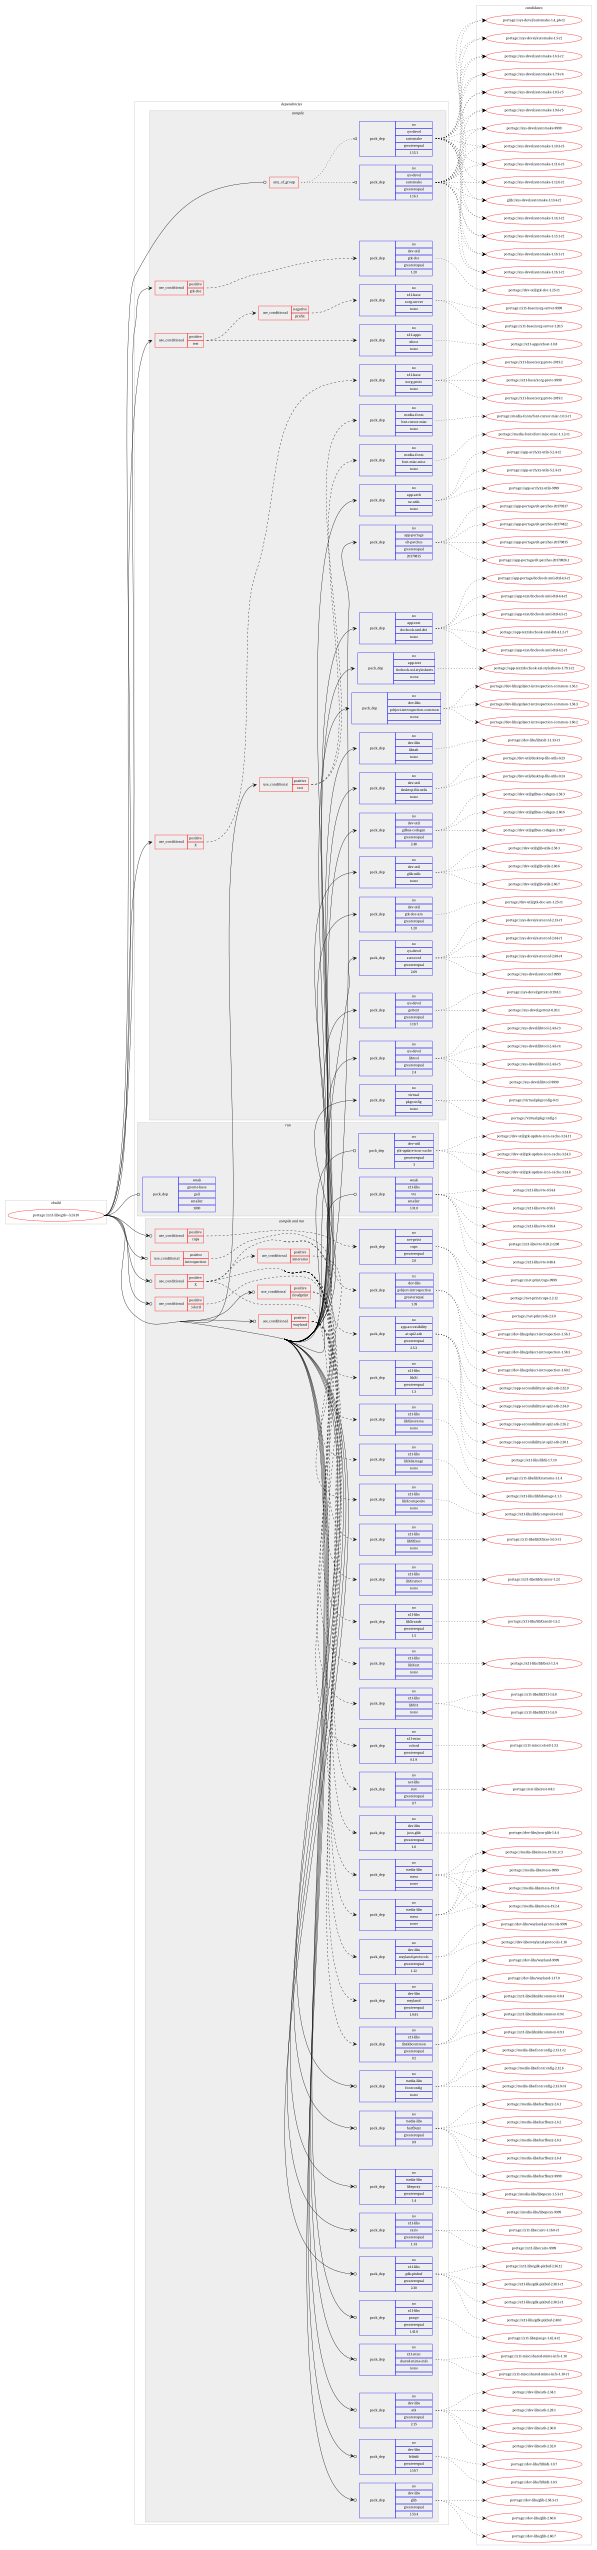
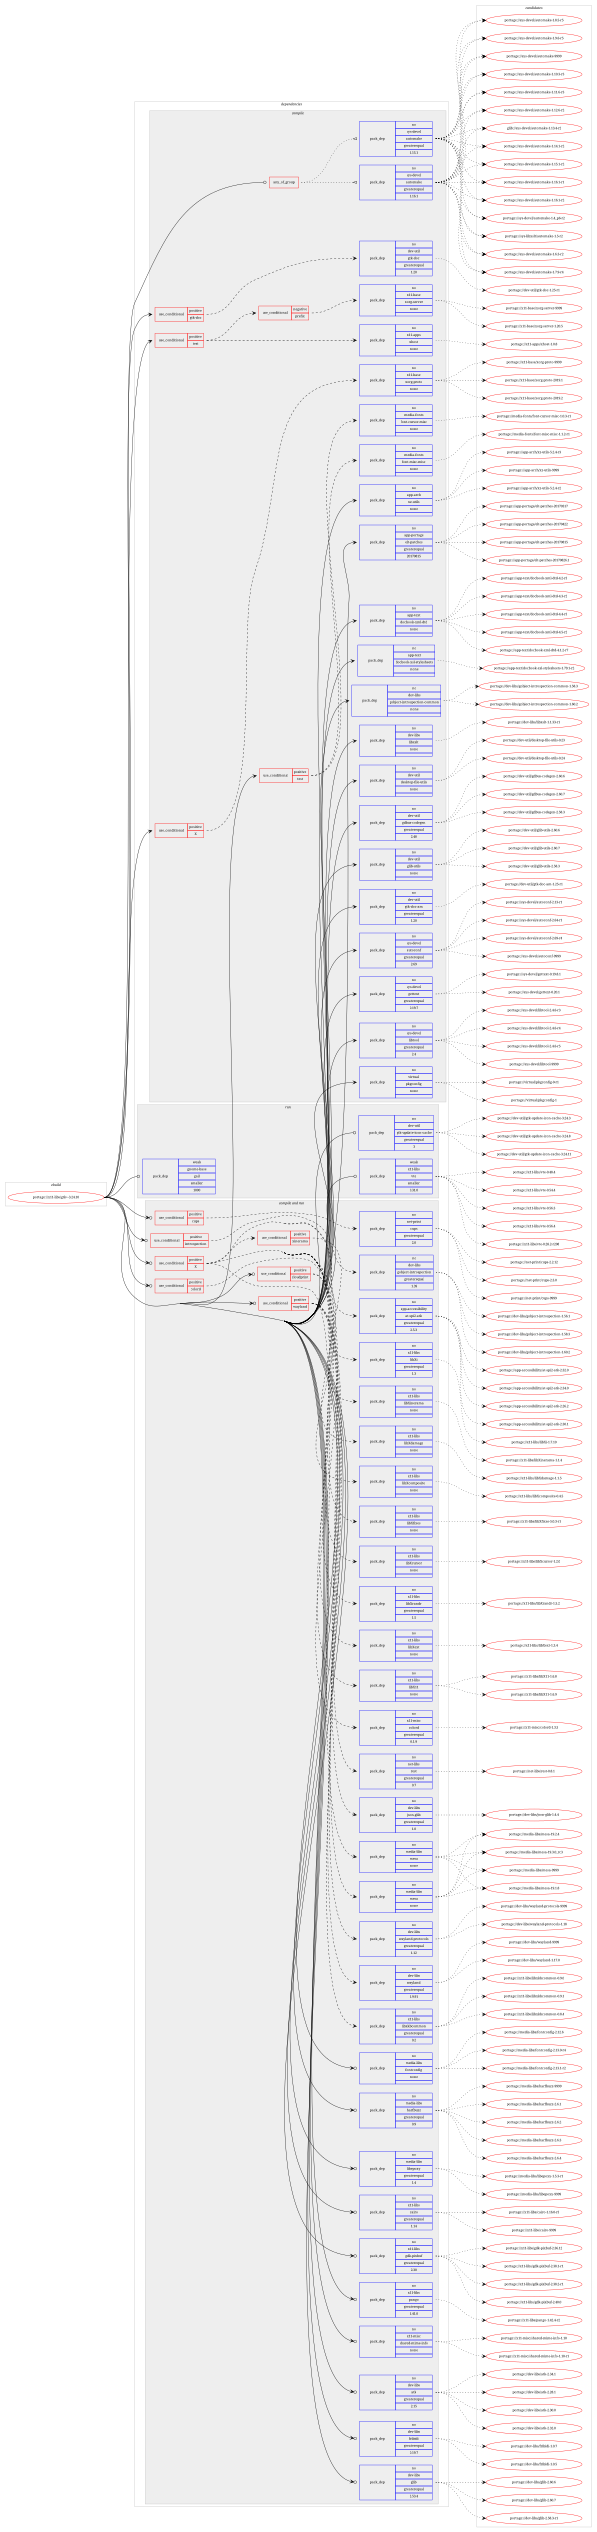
(534, 38) -> (534, 236)
(534, 578) -> (534, 596)
(534, 686) -> none
(534, 1316) -> (534, 1280)
